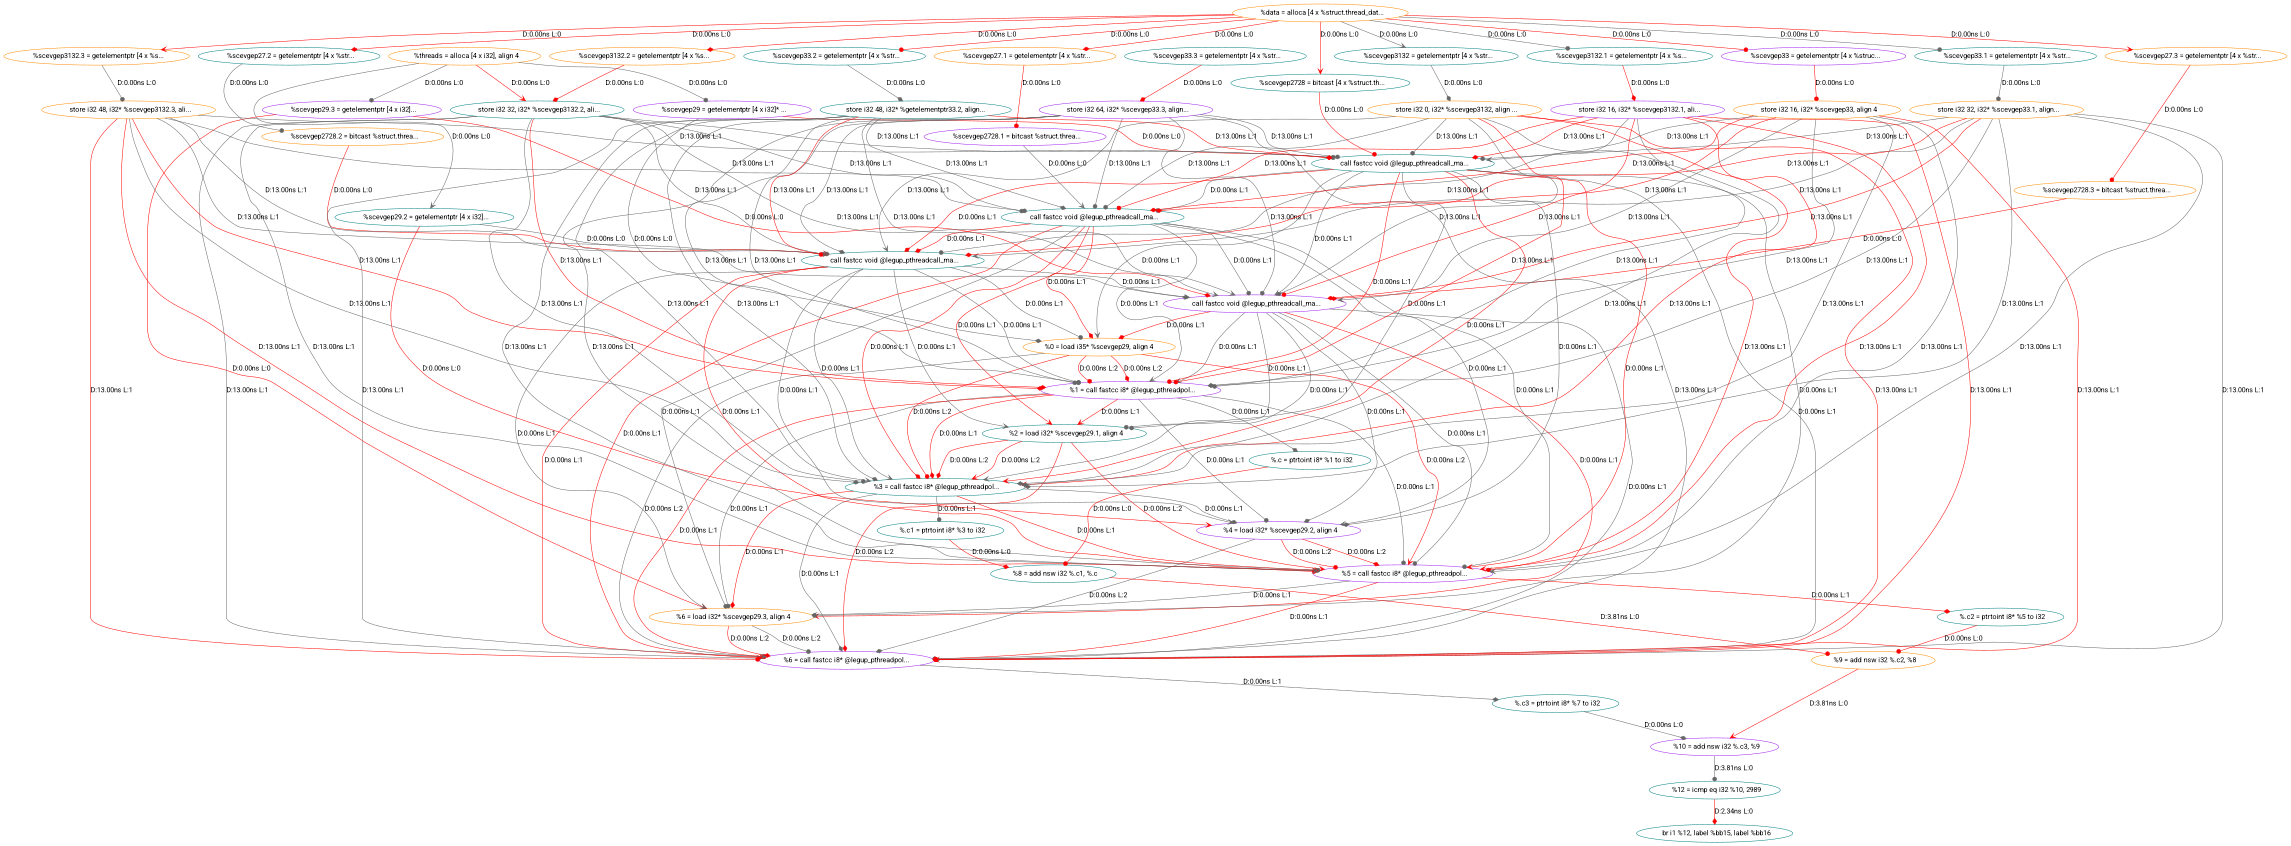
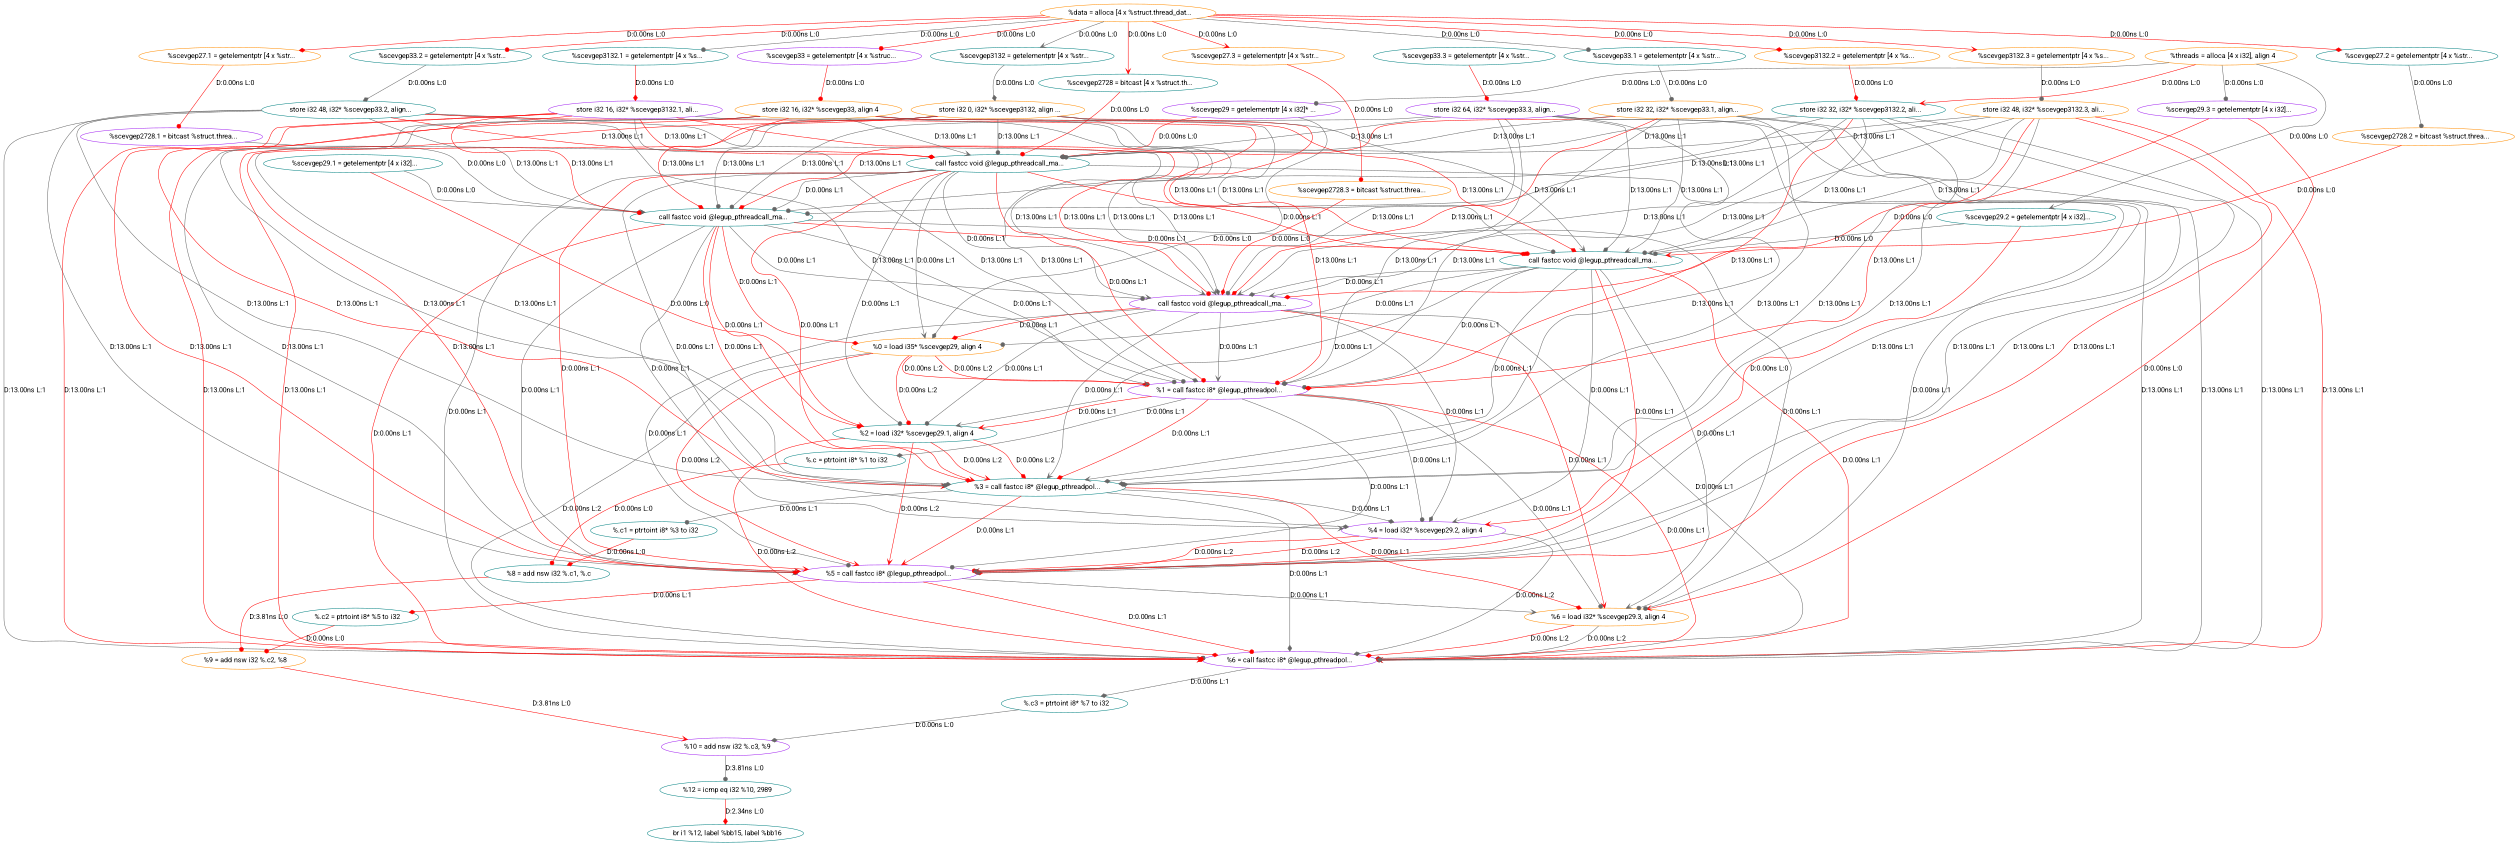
(916, 110) -> (349, 110)
none -> (353, 164)
(955, 389) -> (897, 387)
